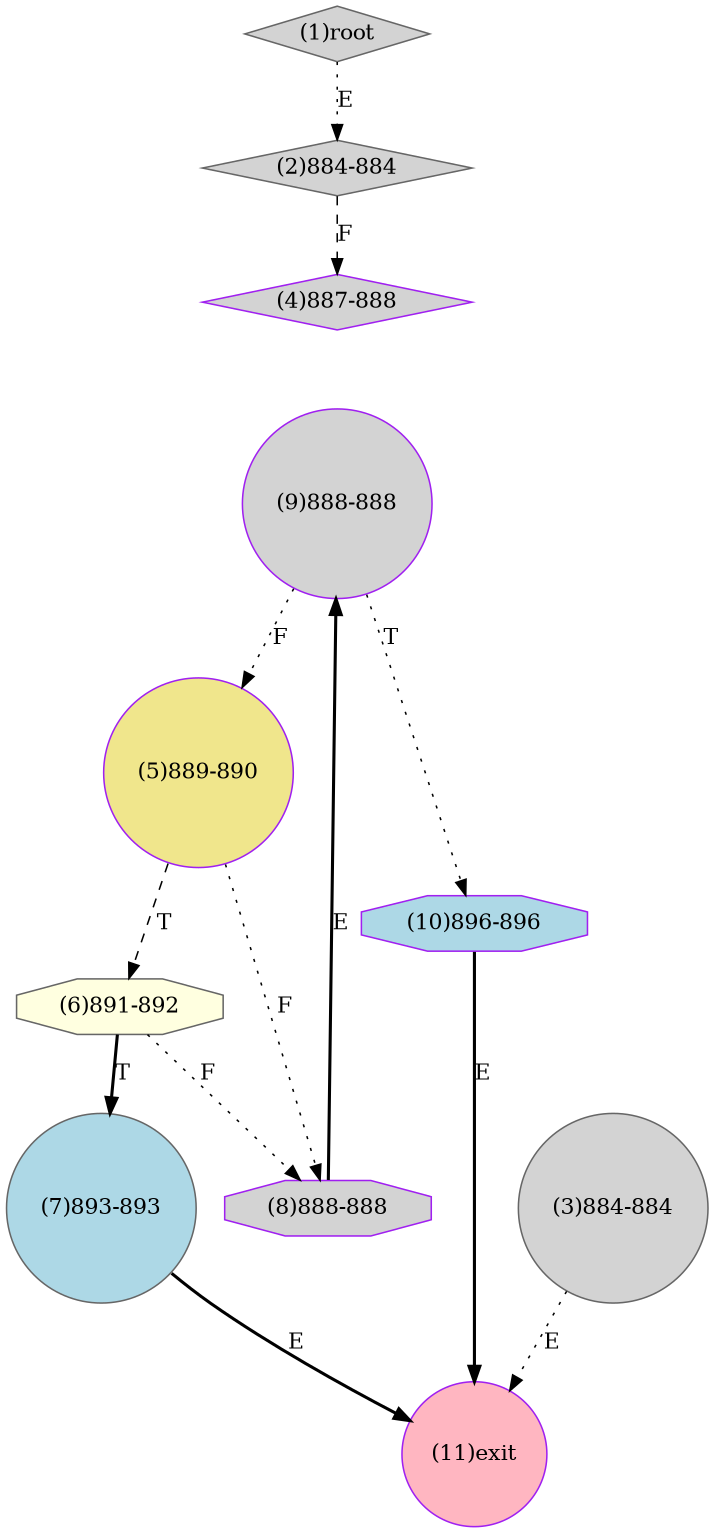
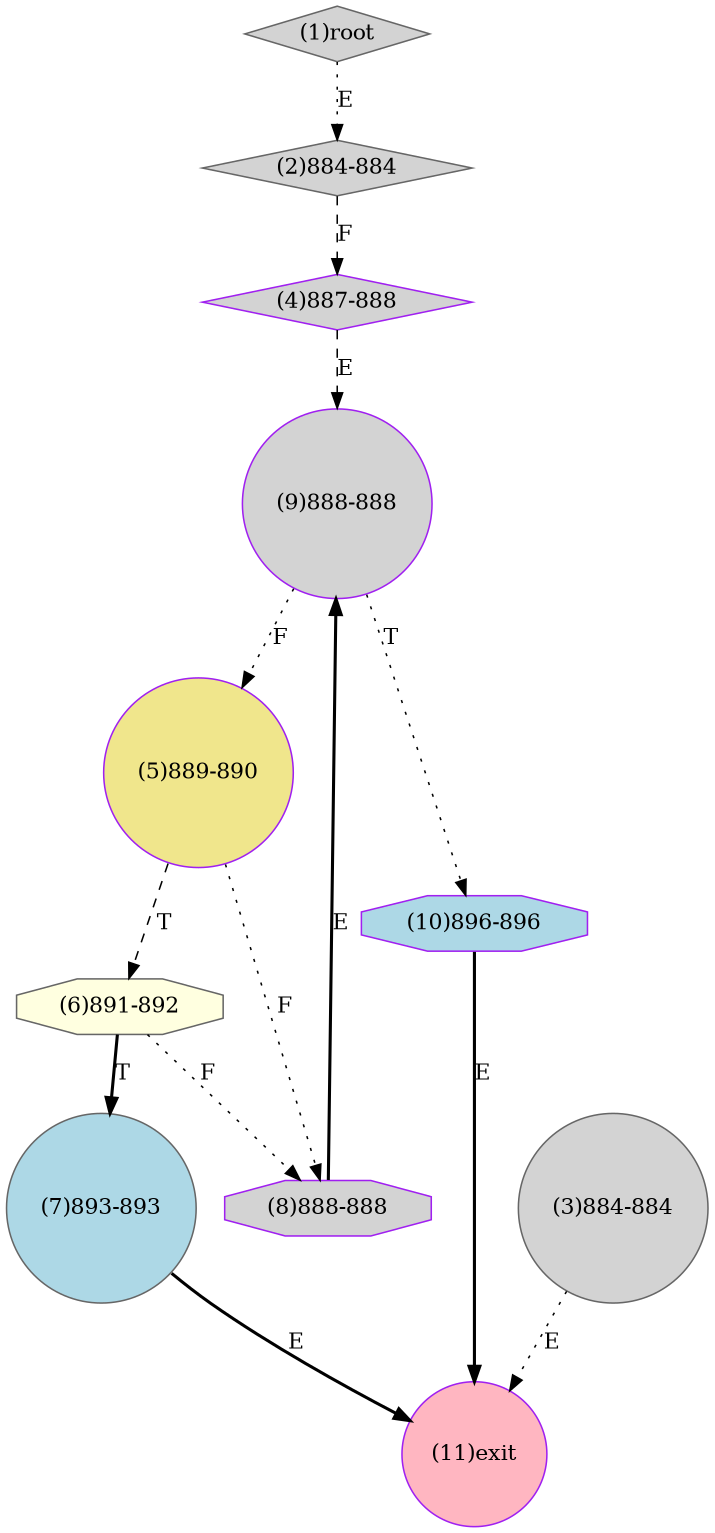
none -> (337, 361)
